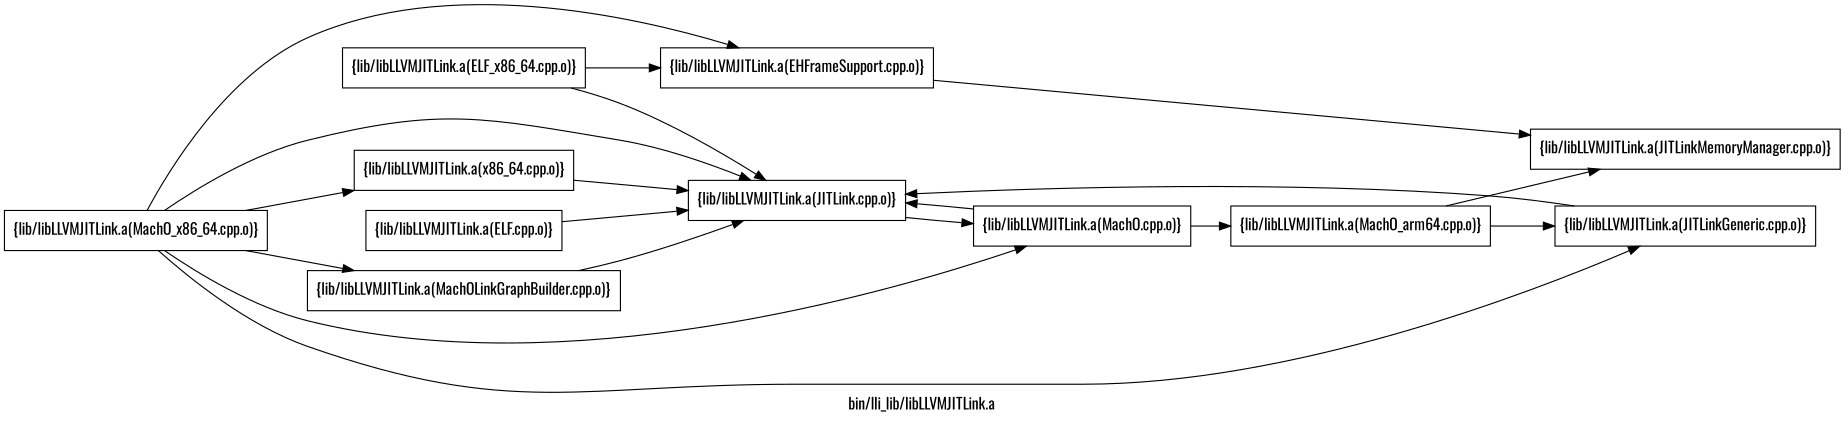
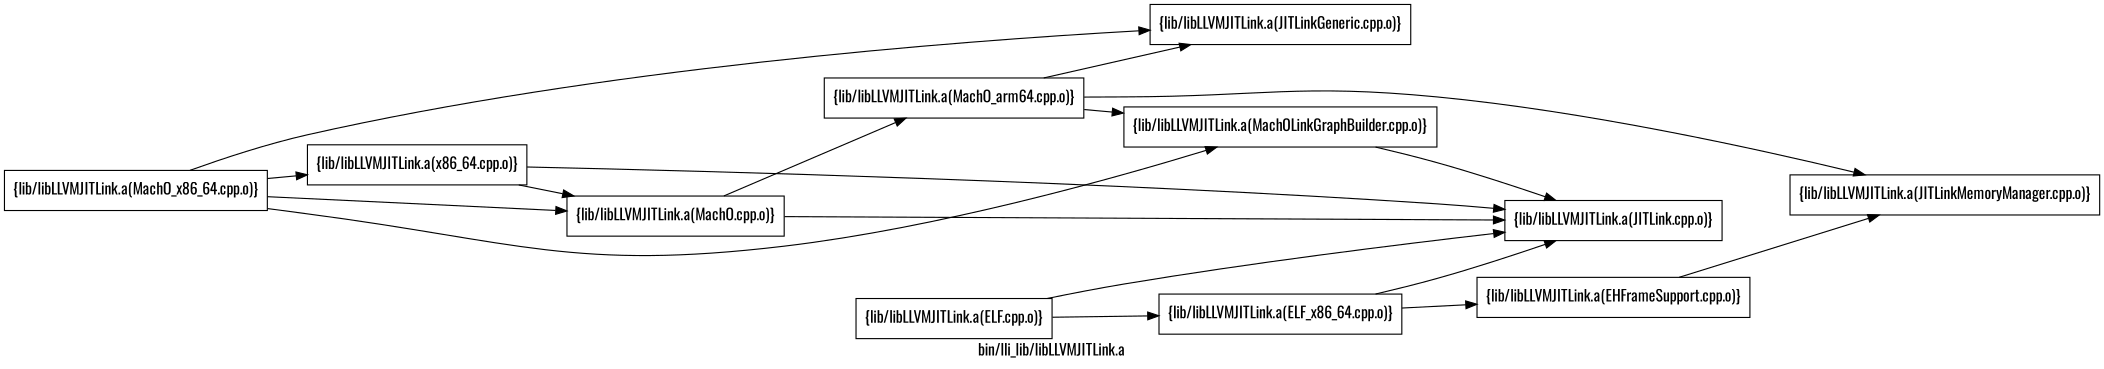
(398, 12) -> none
none -> (1098, 111)
(447, 119) -> none
(1246, 187) -> none
(934, 220) -> (541, 189)
none -> (1100, 317)
